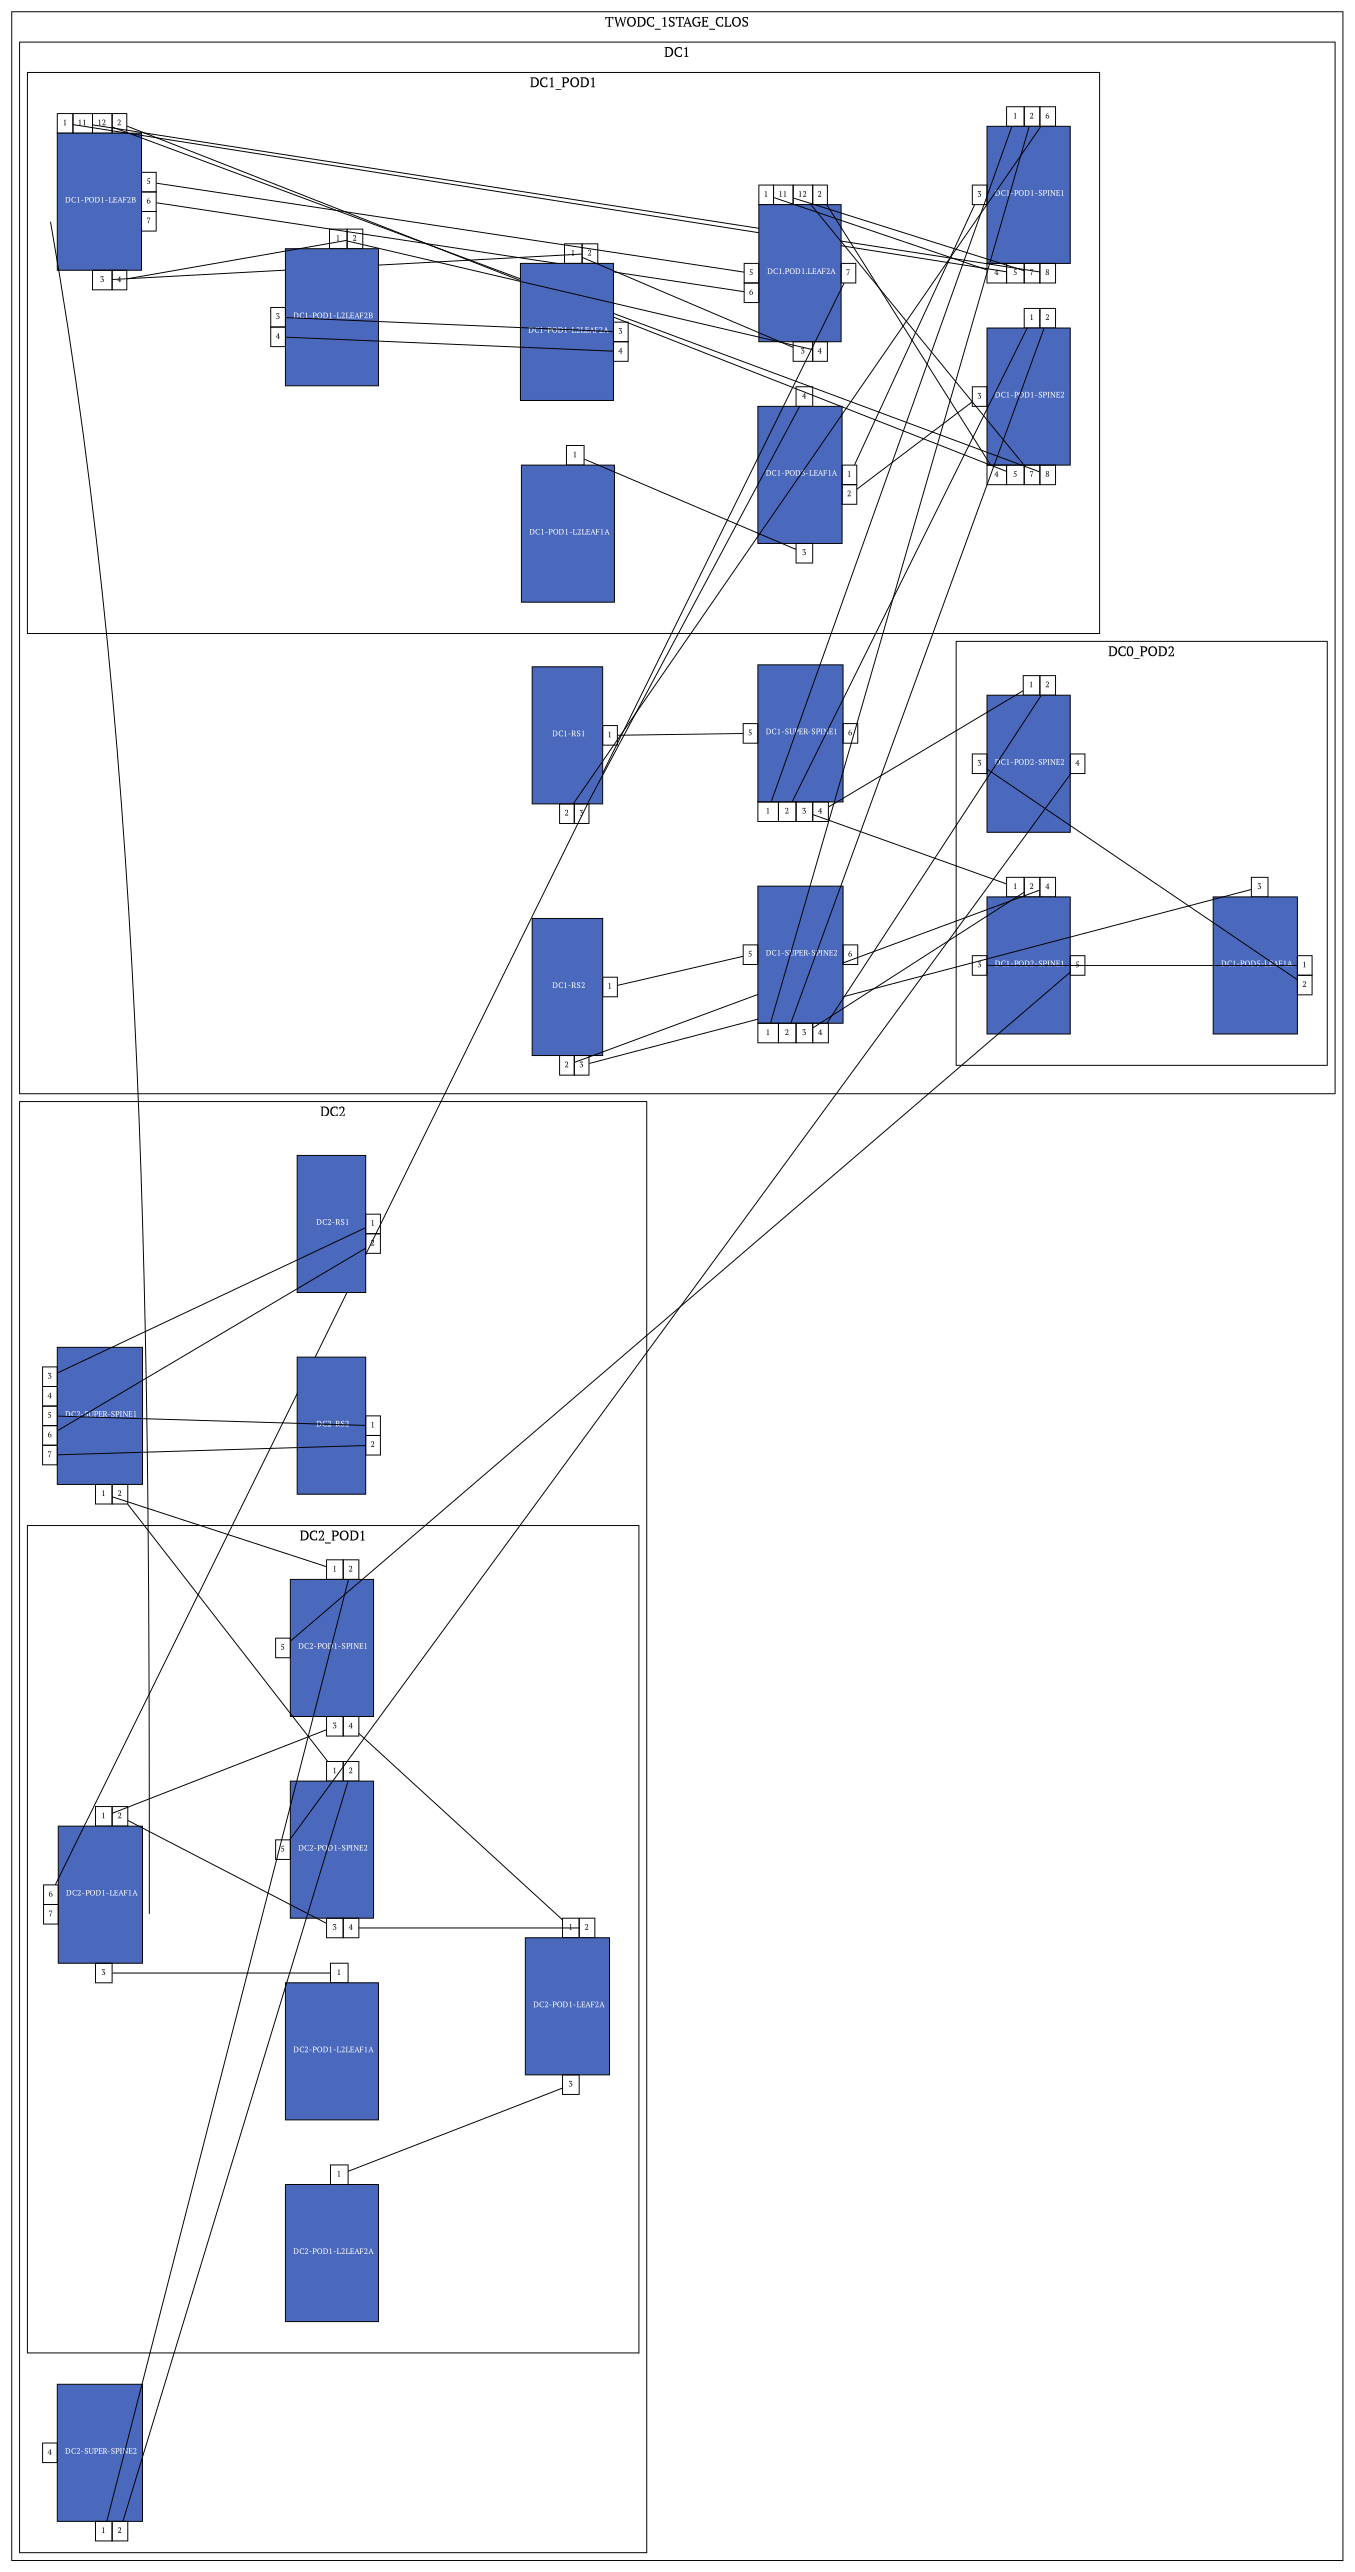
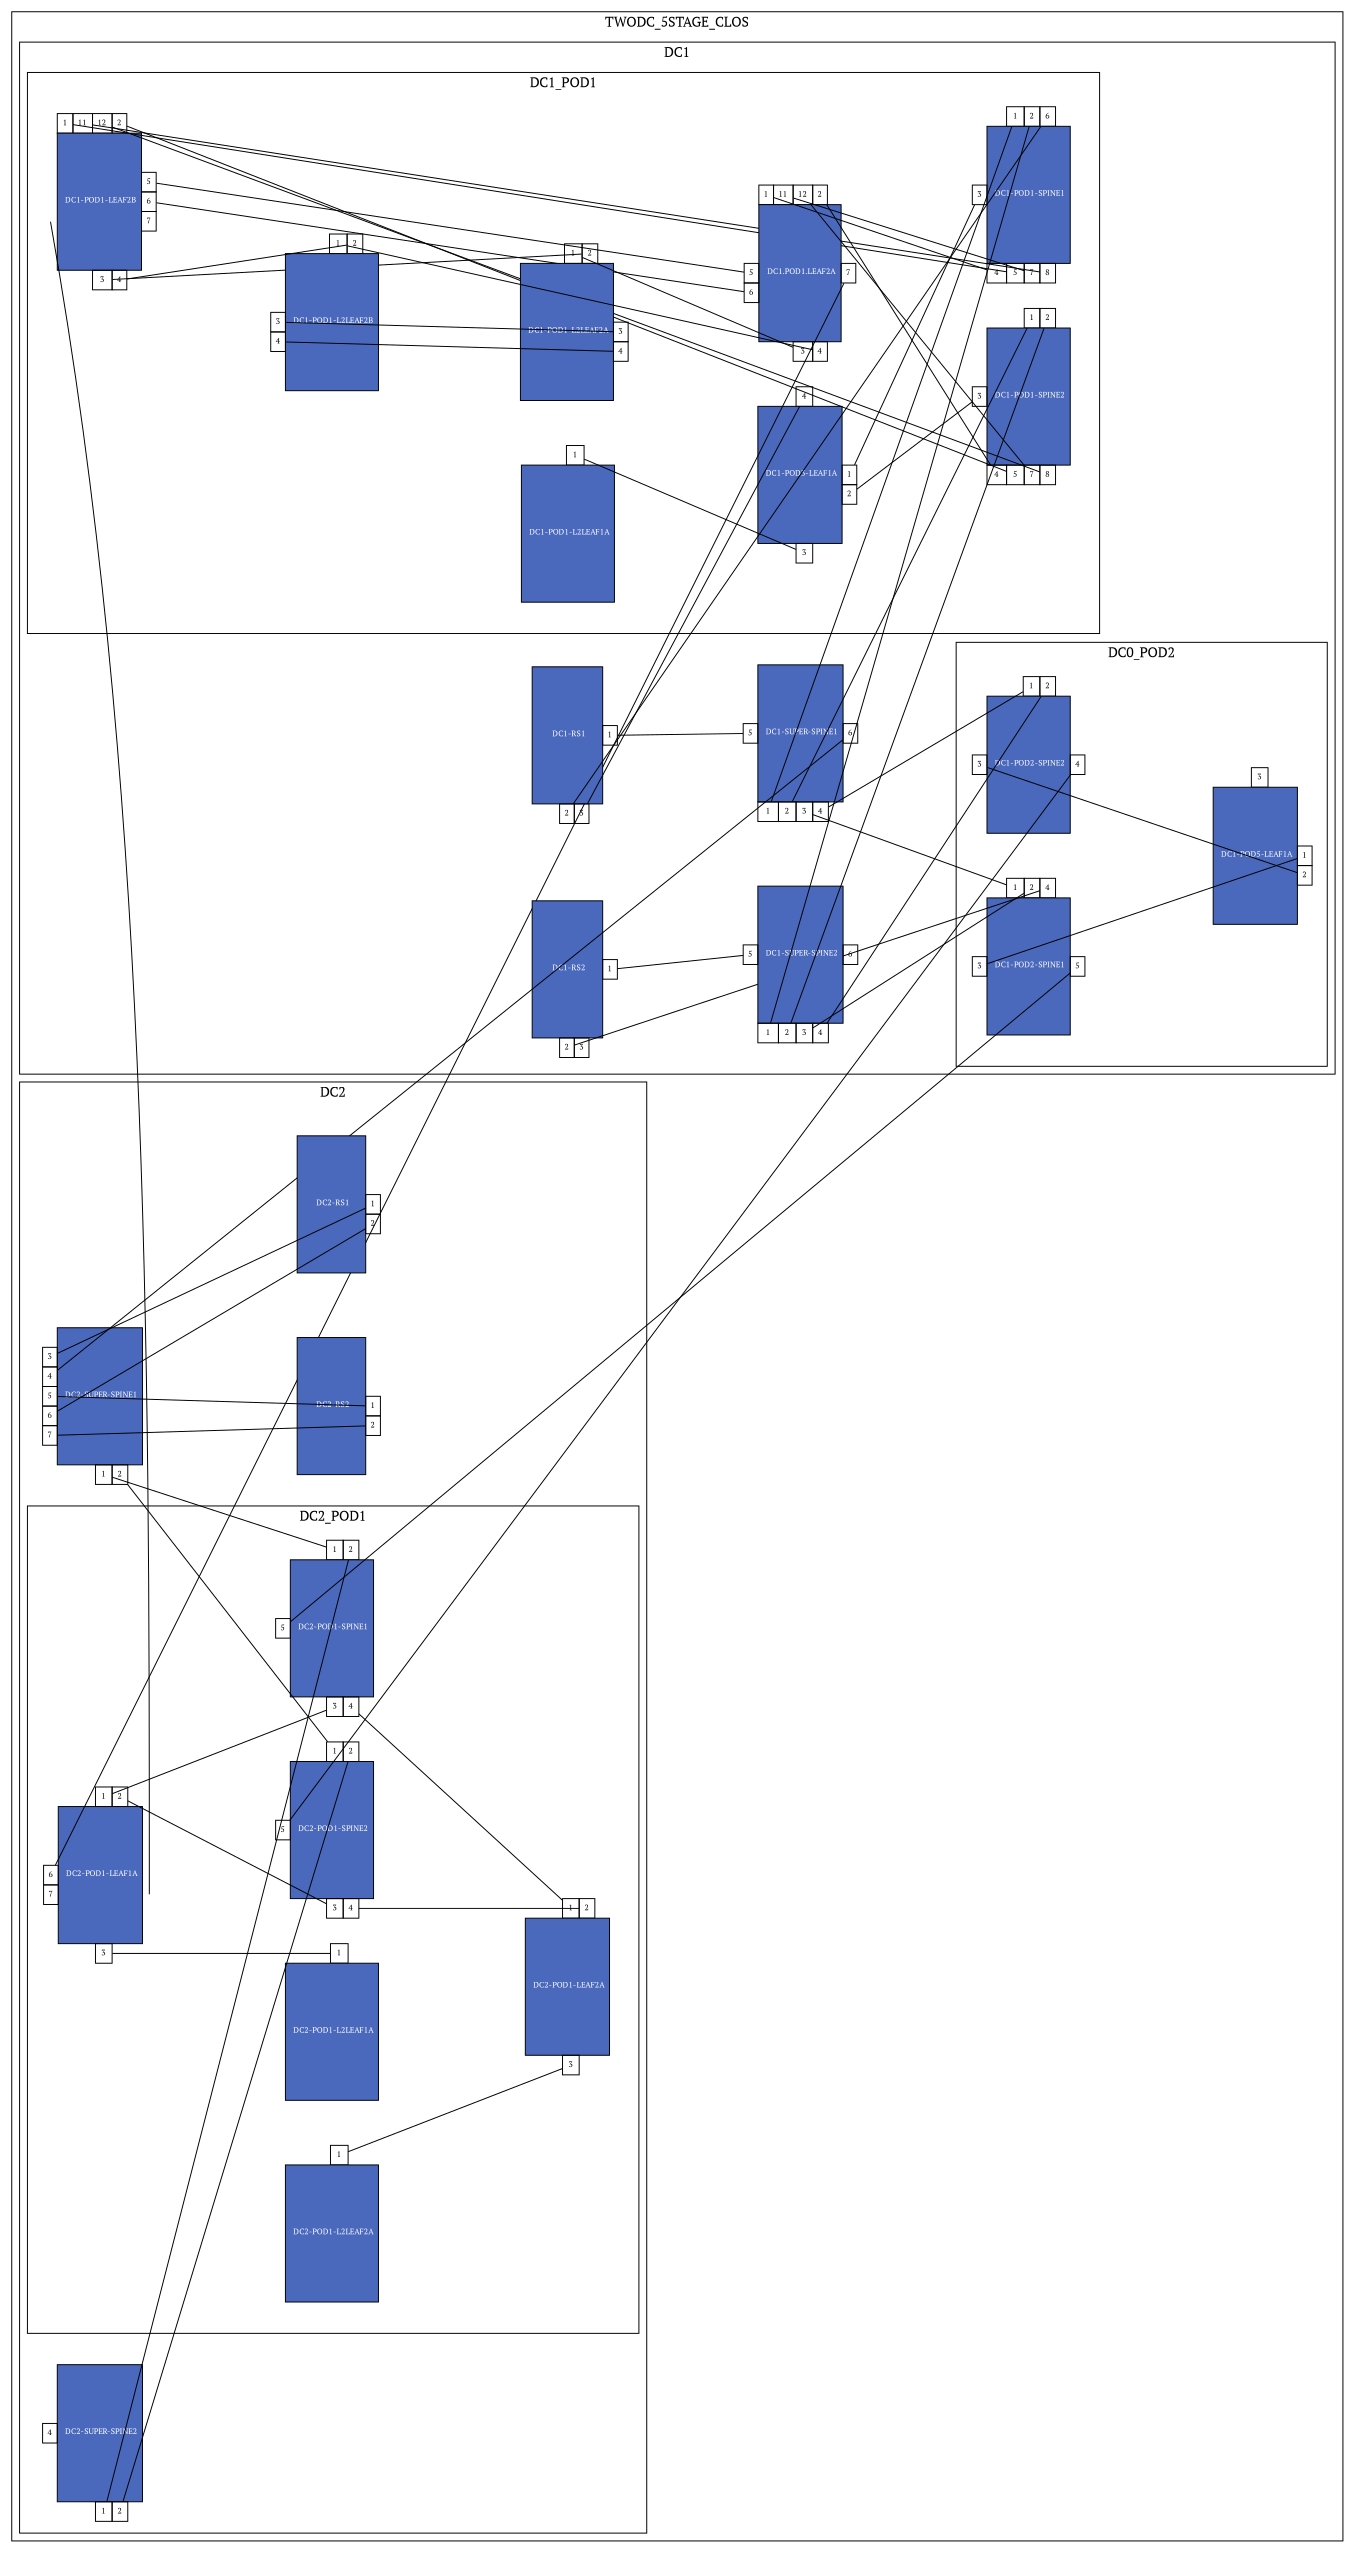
(677, 23) -> (677, 23)
(904, 981) -> none
none -> (450, 1055)
